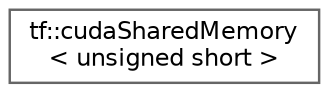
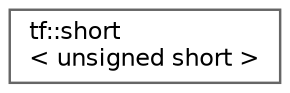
(164, 46) -> (145, 46)
